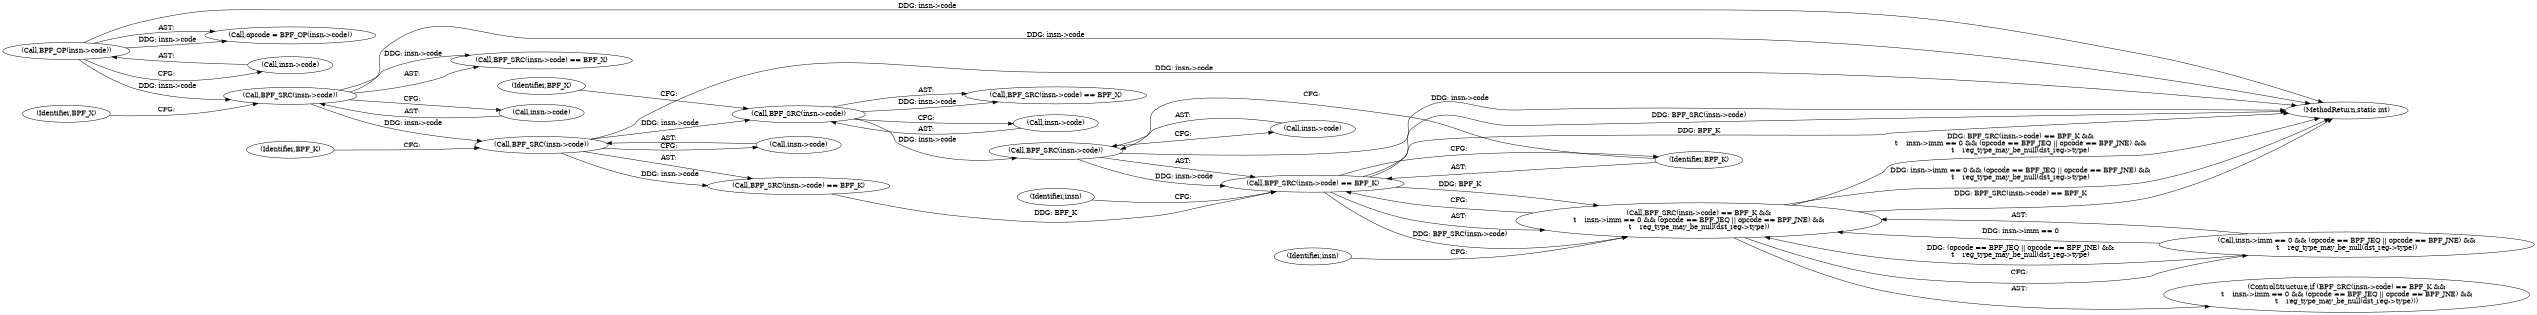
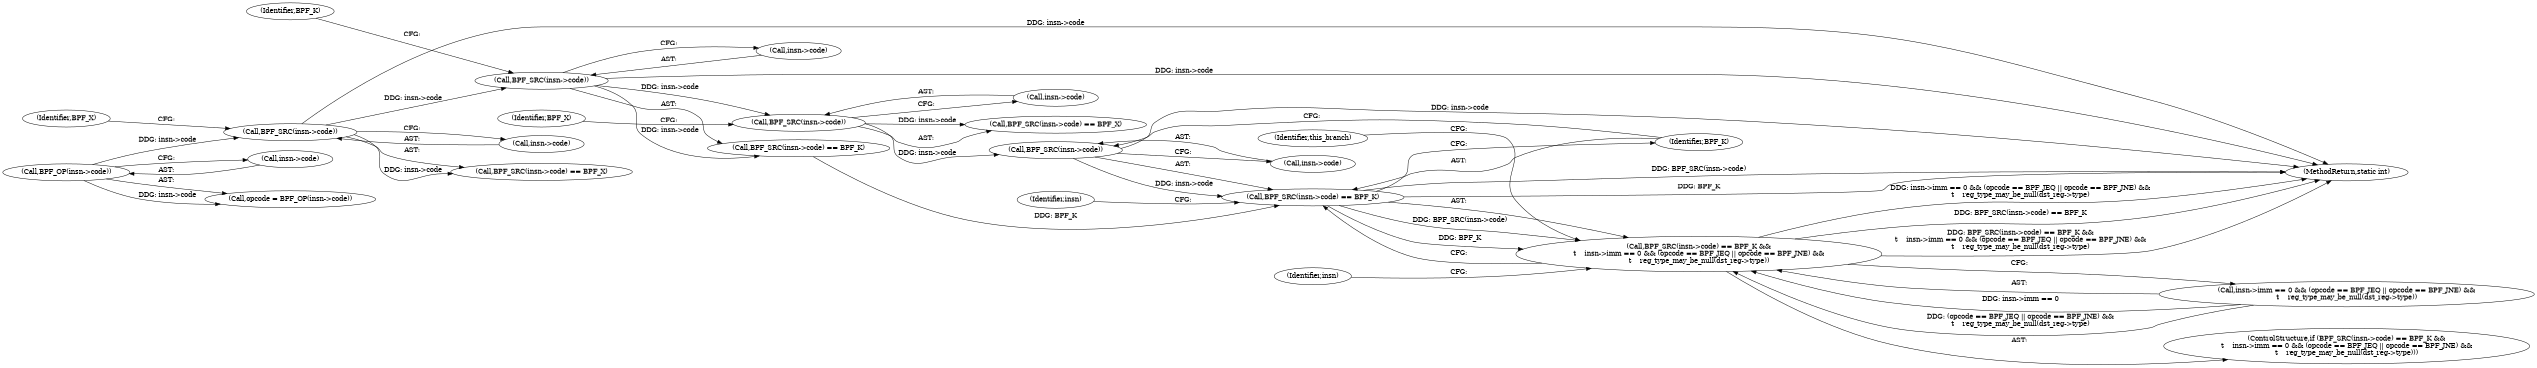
(1203, 10) -> none
none -> (1313, 138)
